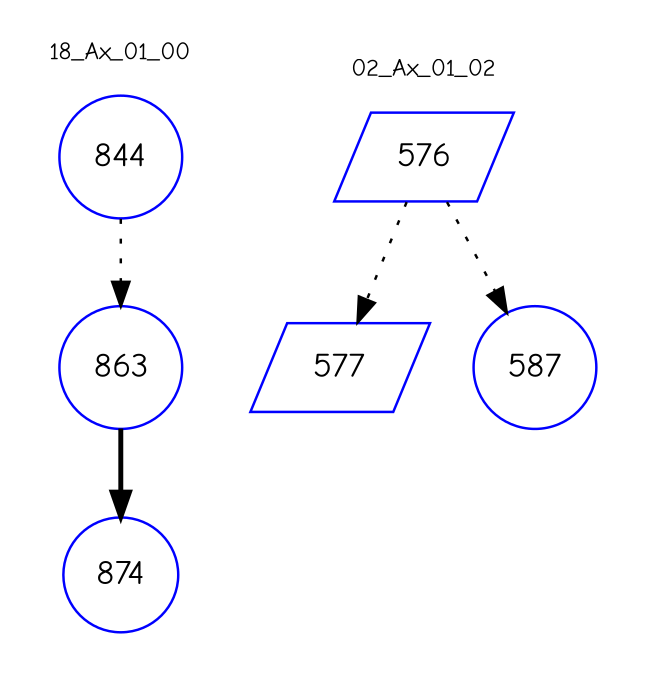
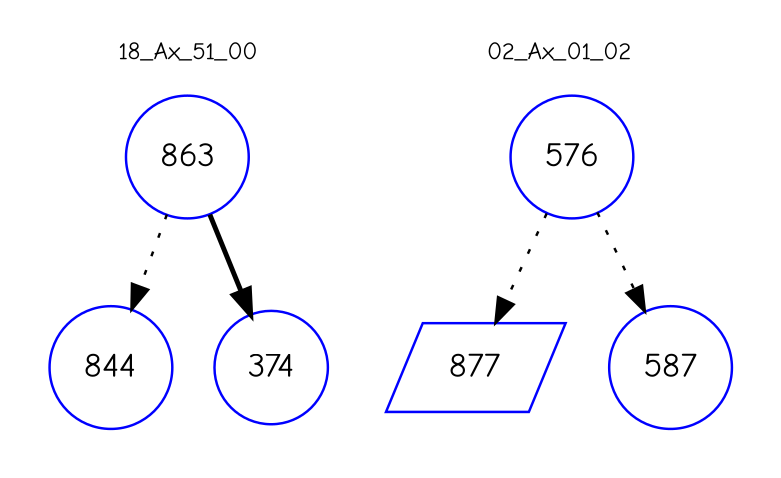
(121, 53) -> (189, 53)
(424, 157) -> (572, 157)
(121, 250) -> (153, 251)
(340, 368) -> (476, 368)
(121, 575) -> (271, 368)
